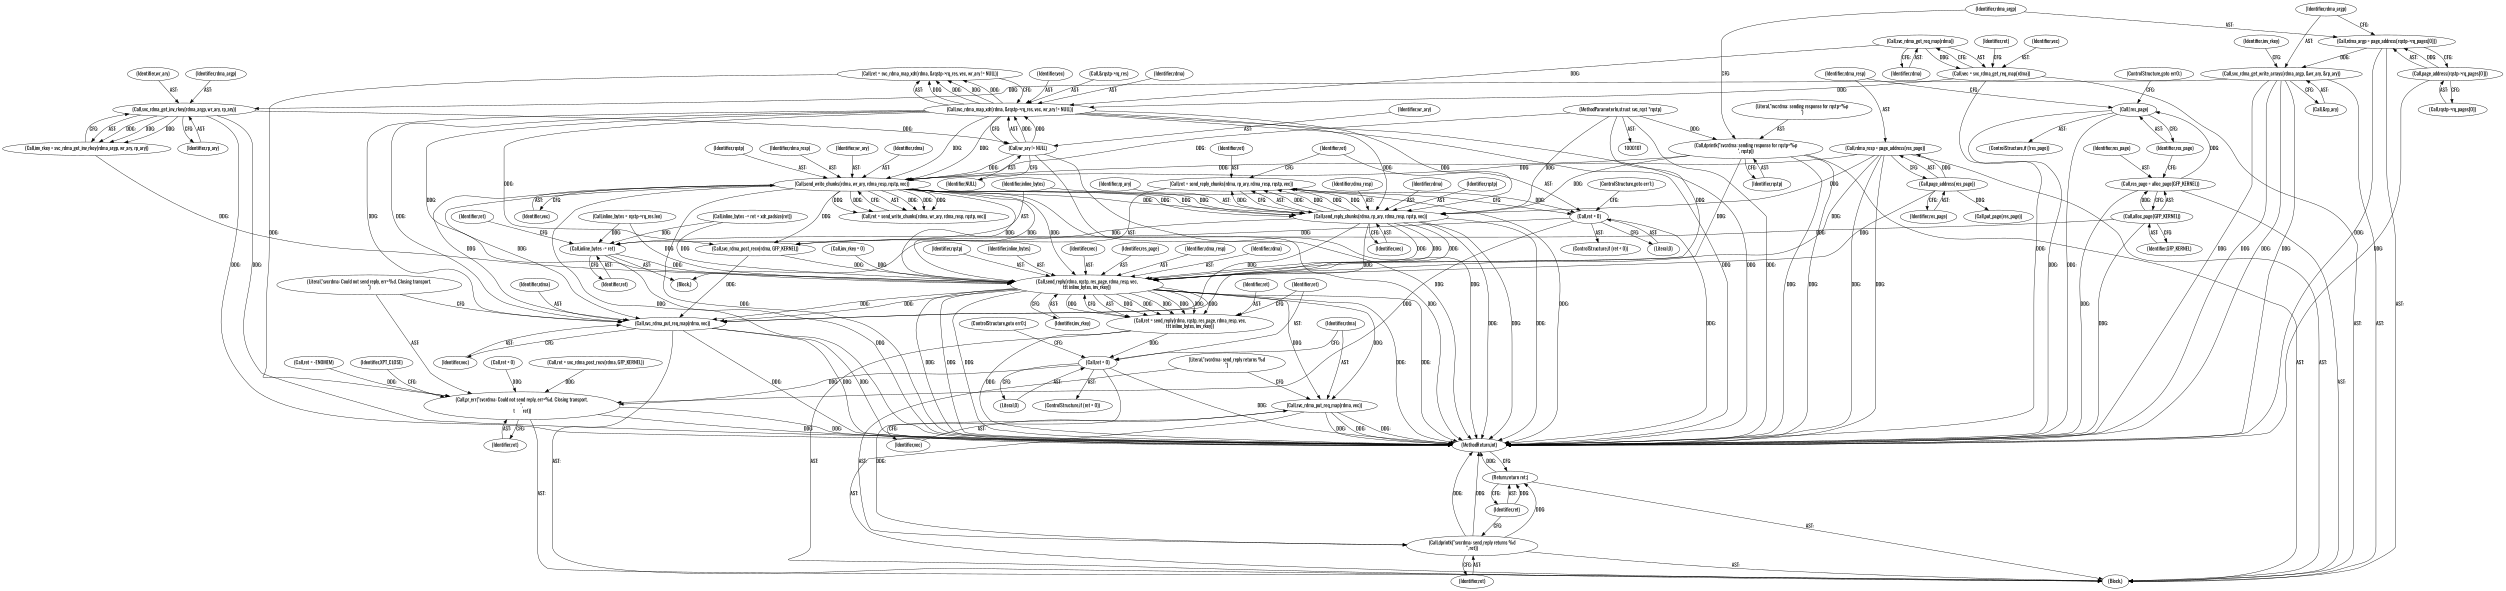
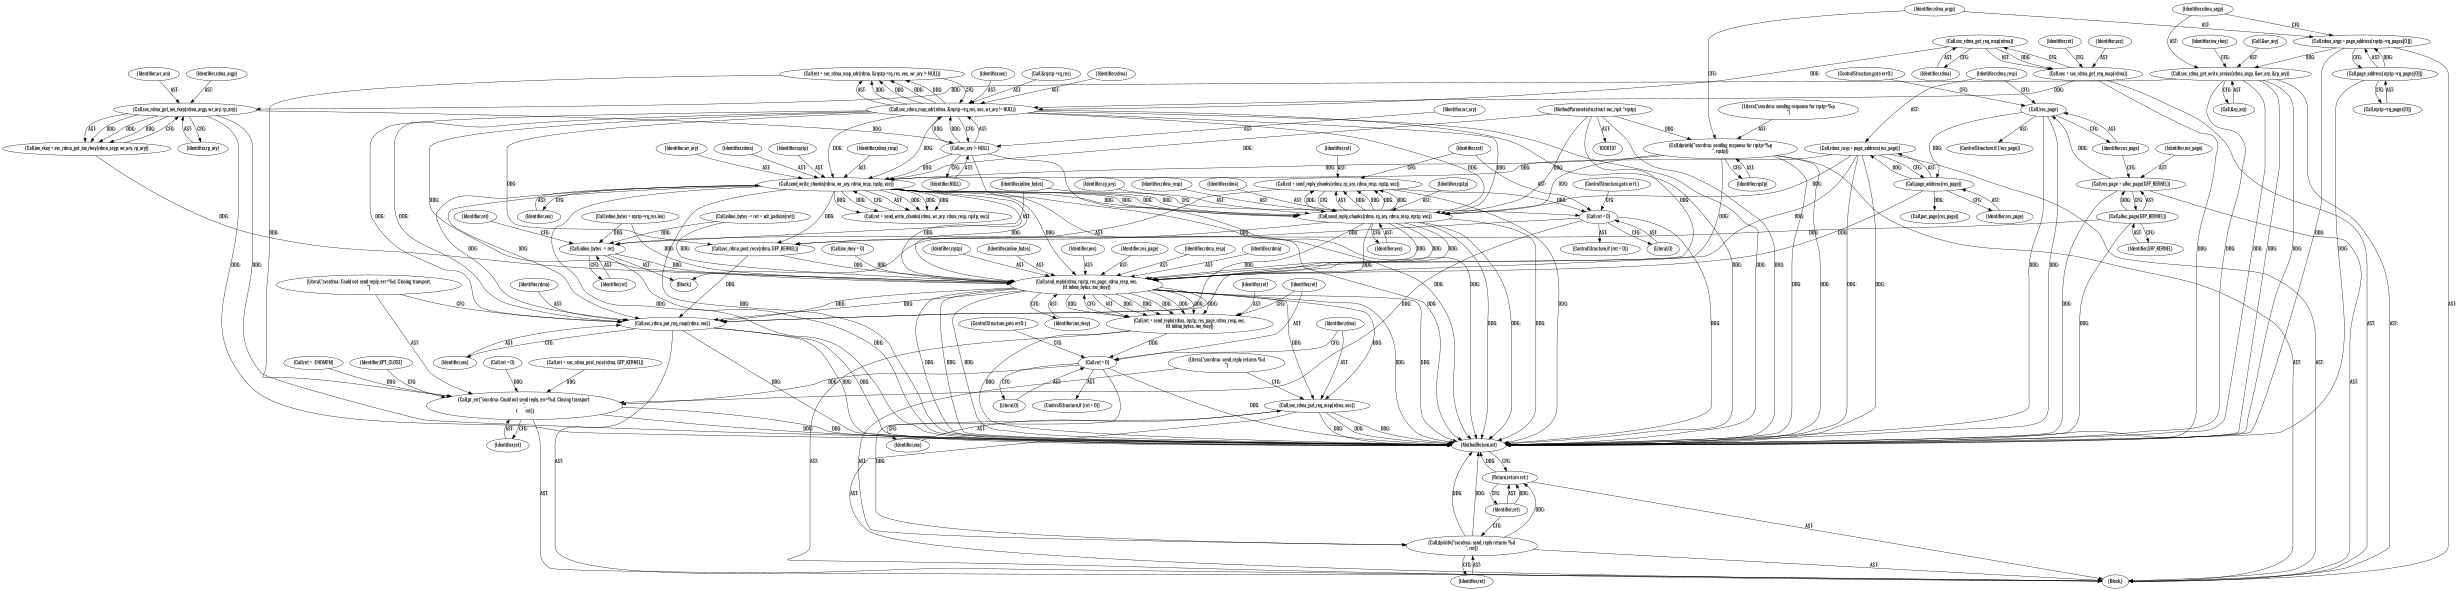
none -> (2265, 42)
none -> (1957, 126)
